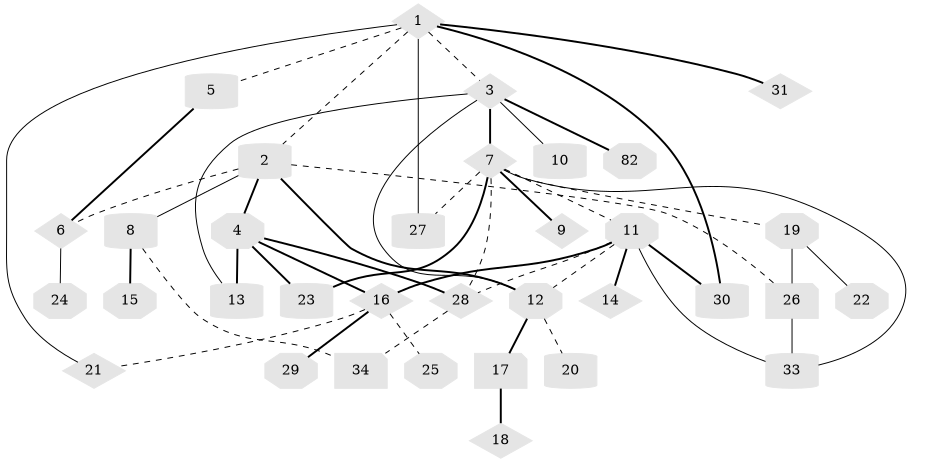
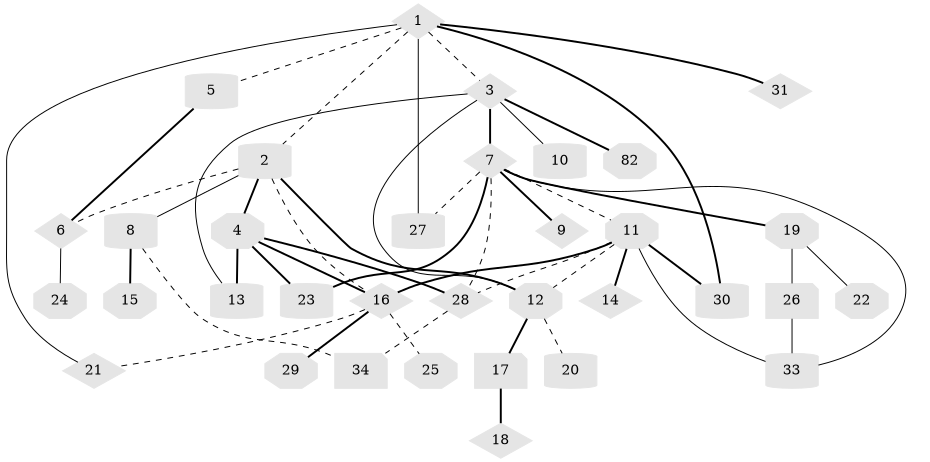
(531, 192) -> (310, 243)
(667, 207) -> (634, 201)
